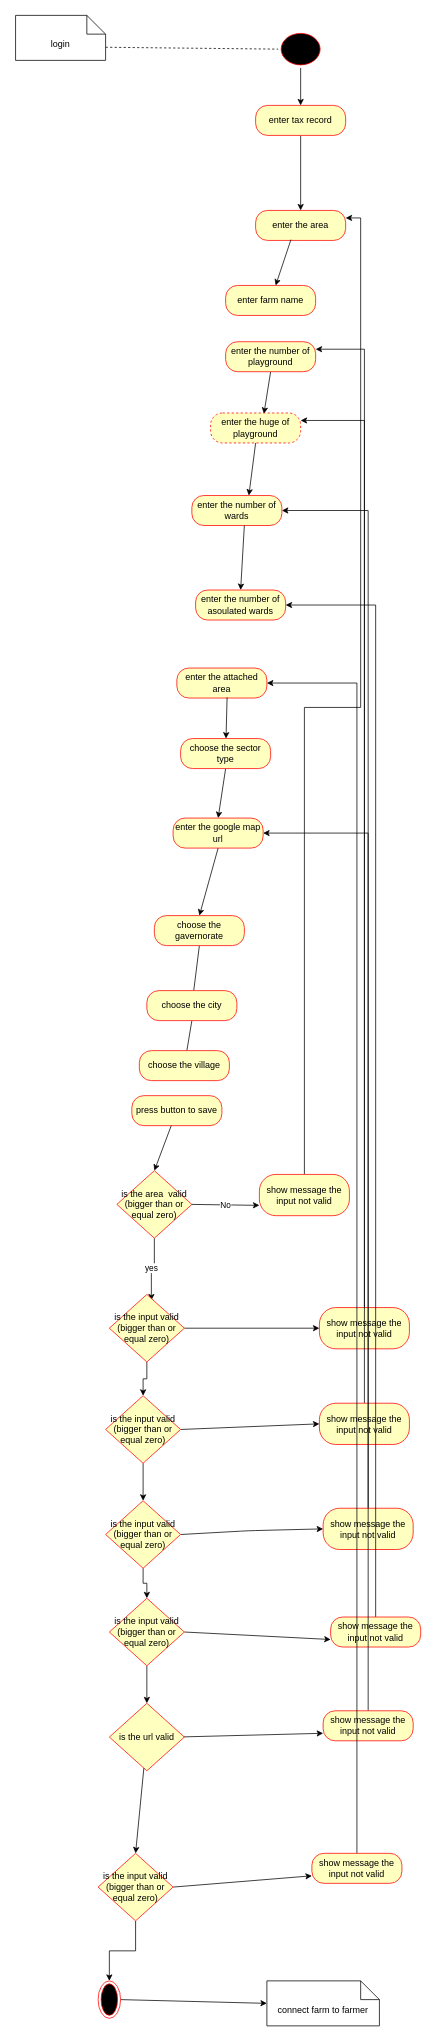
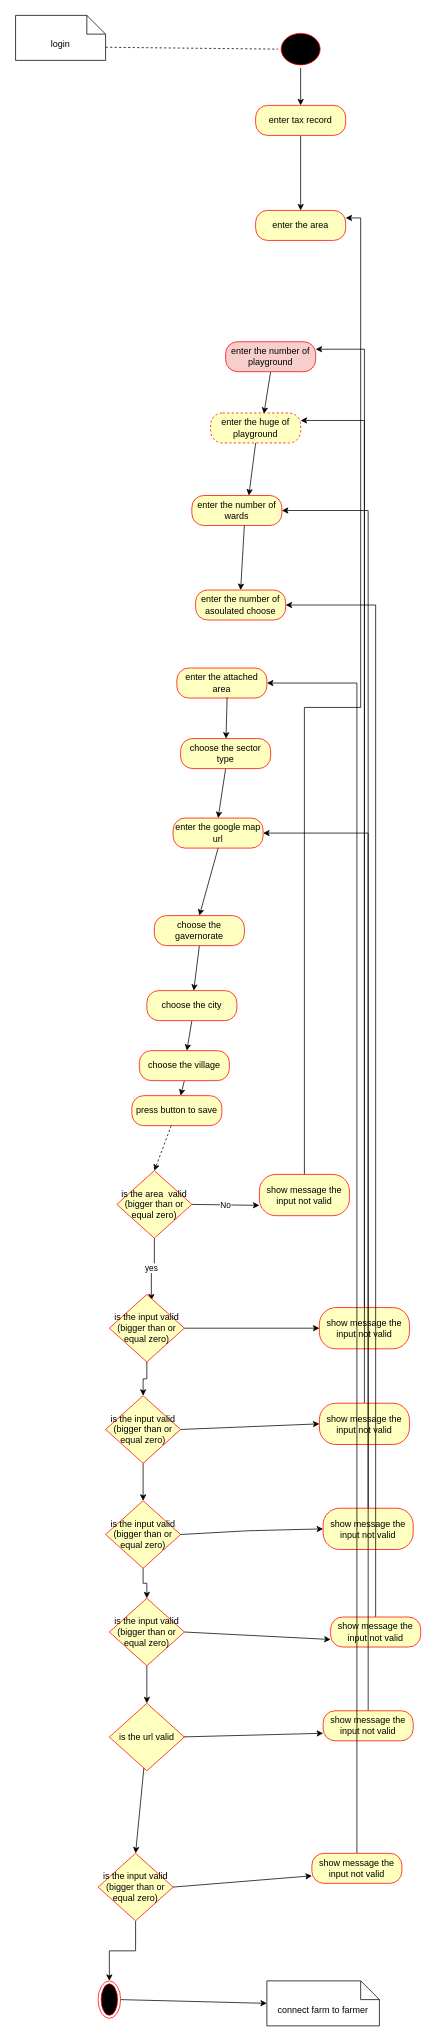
(284, 260) -> none
(270, 300) -> none
(270, 357) -> (270, 357)
(240, 605) -> (240, 605)
(194, 986) -> (194, 984)
(187, 1046) -> (188, 1044)
none -> (183, 1086)
(164, 1145) -> (164, 1145)
